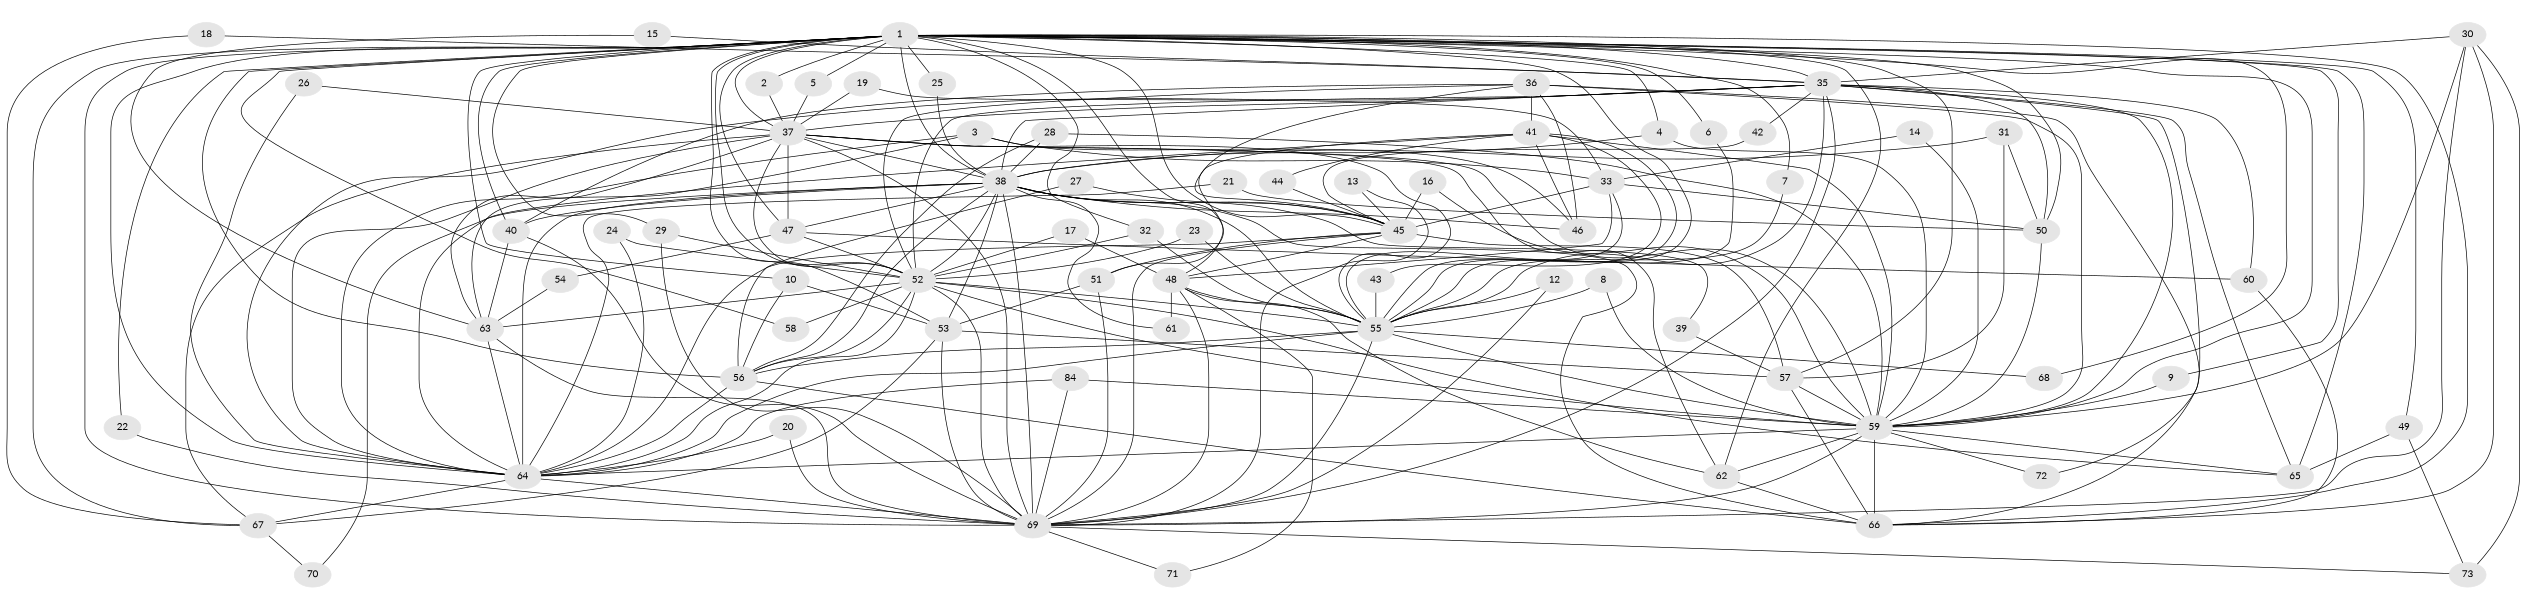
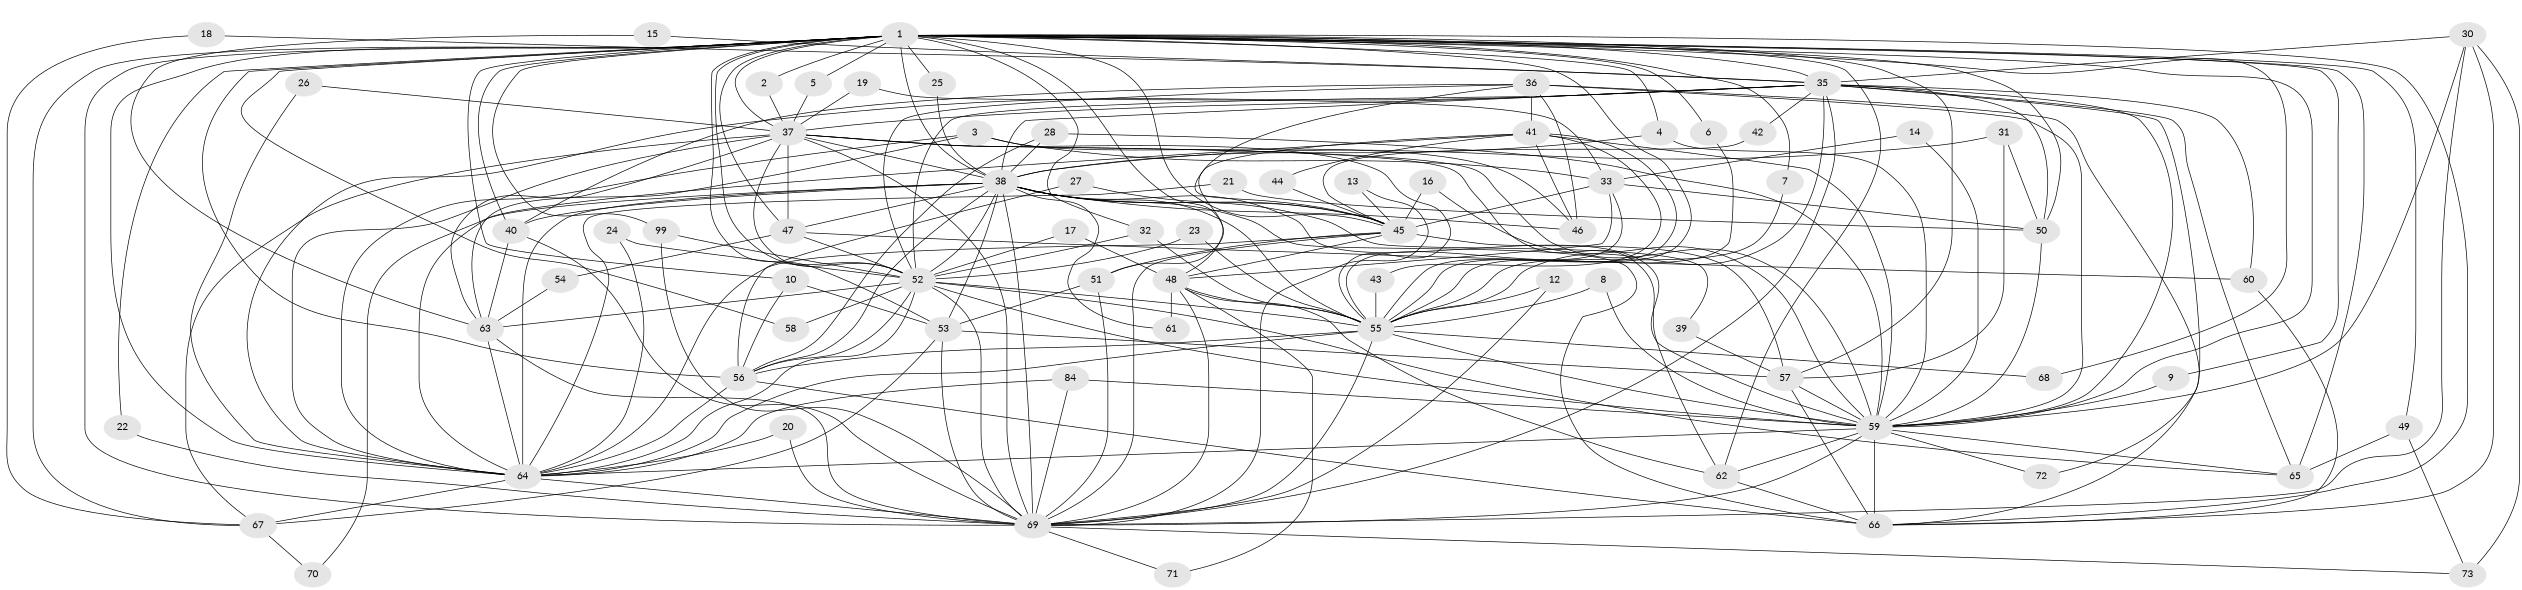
none -> (1297, 221)
(661, 231) -> (661, 231)
